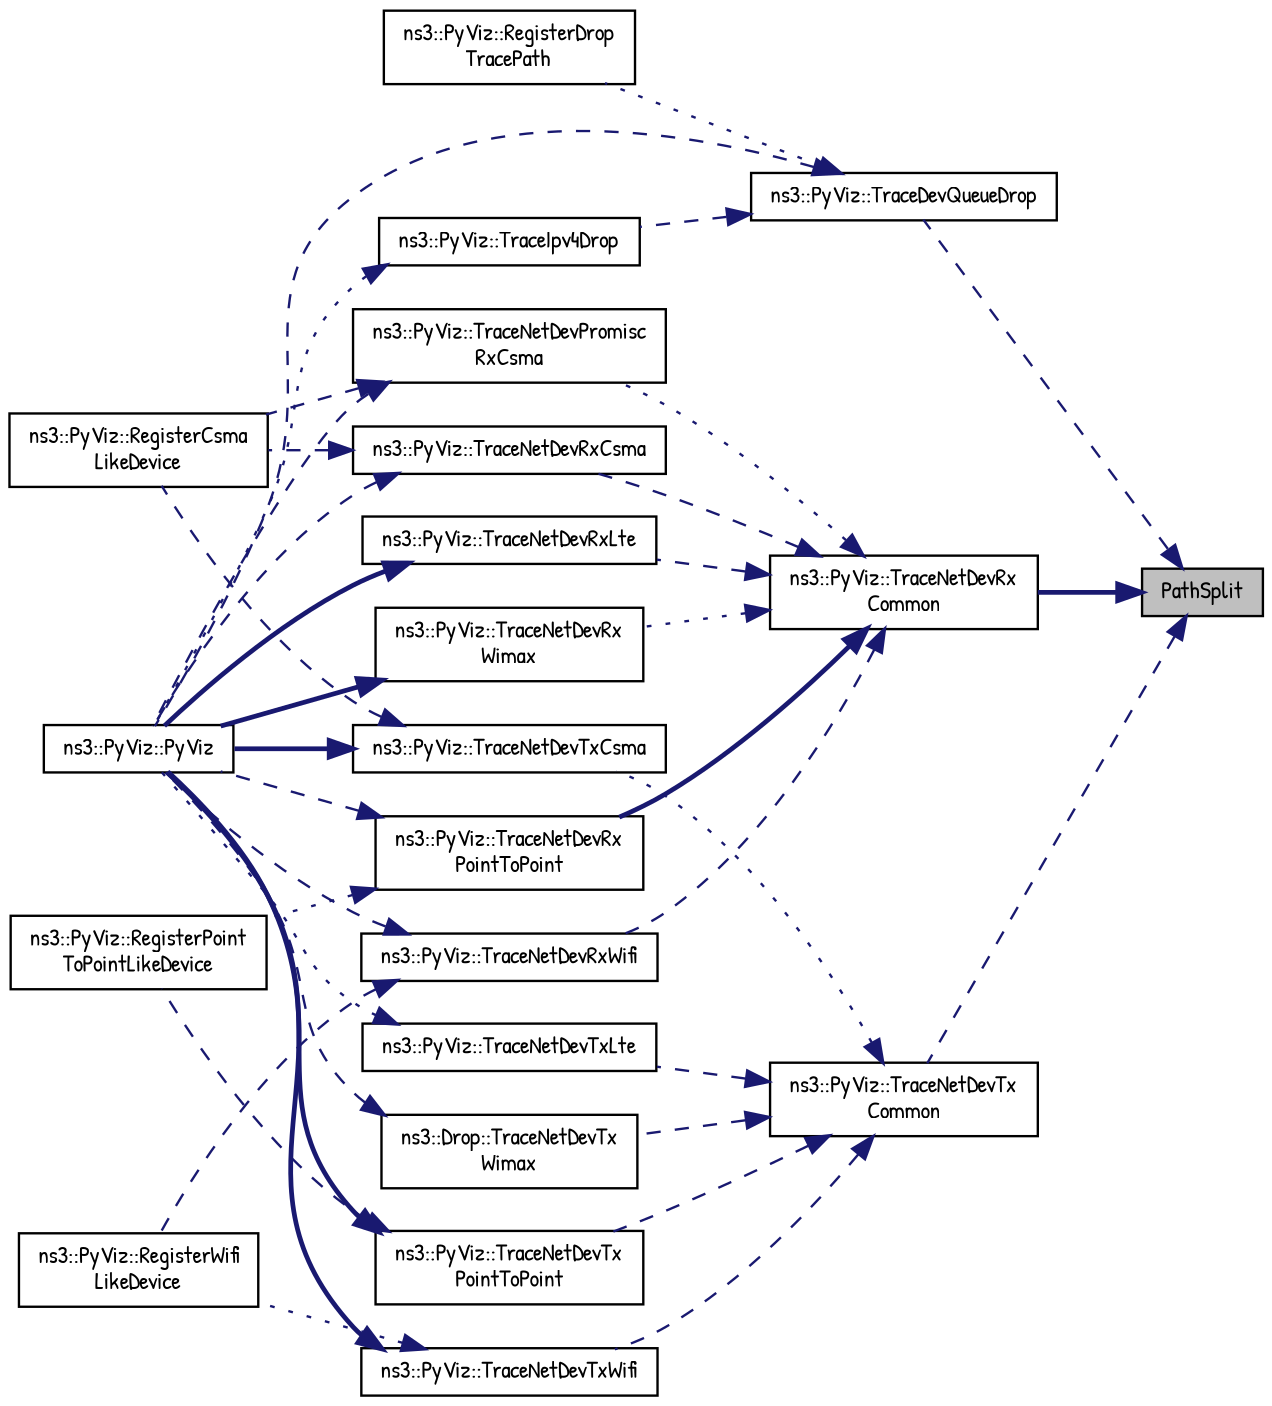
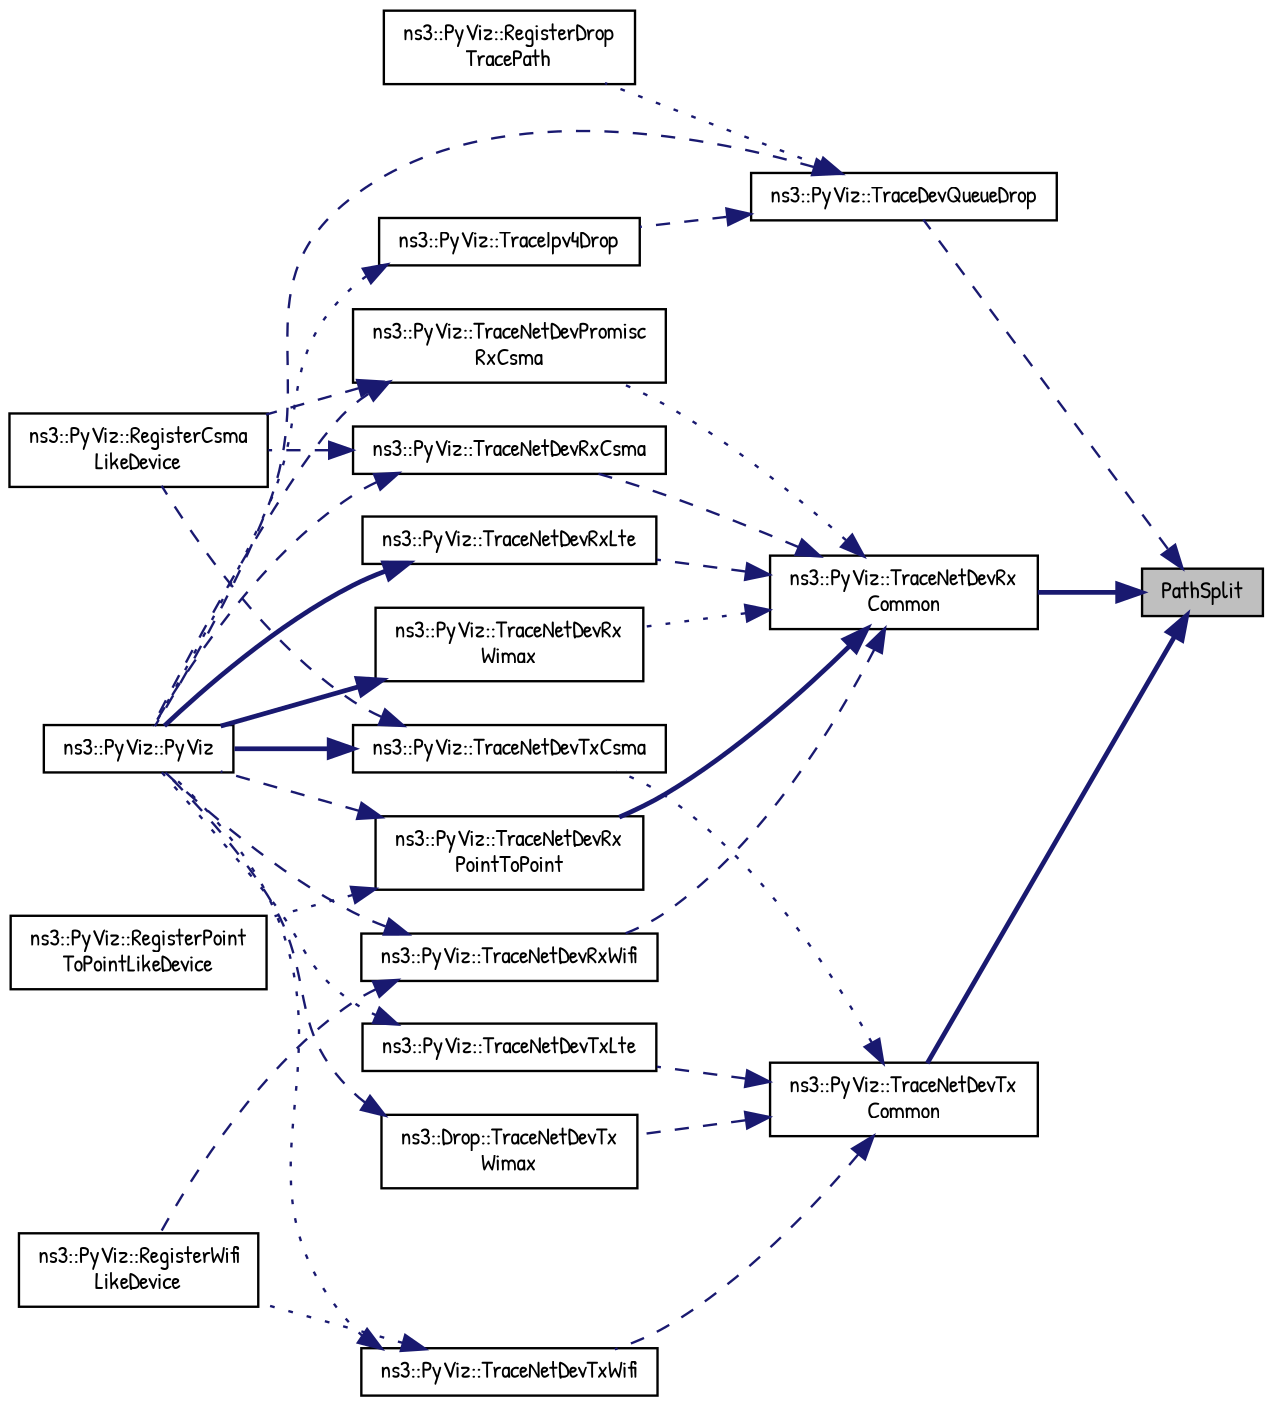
(1051, 850) -> (1051, 850)
(292, 1137) -> (297, 1075)
(509, 1268) -> none
